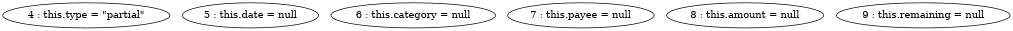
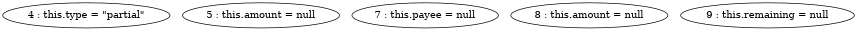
(251, 15) -> (261, 15)
(413, 15) -> none
